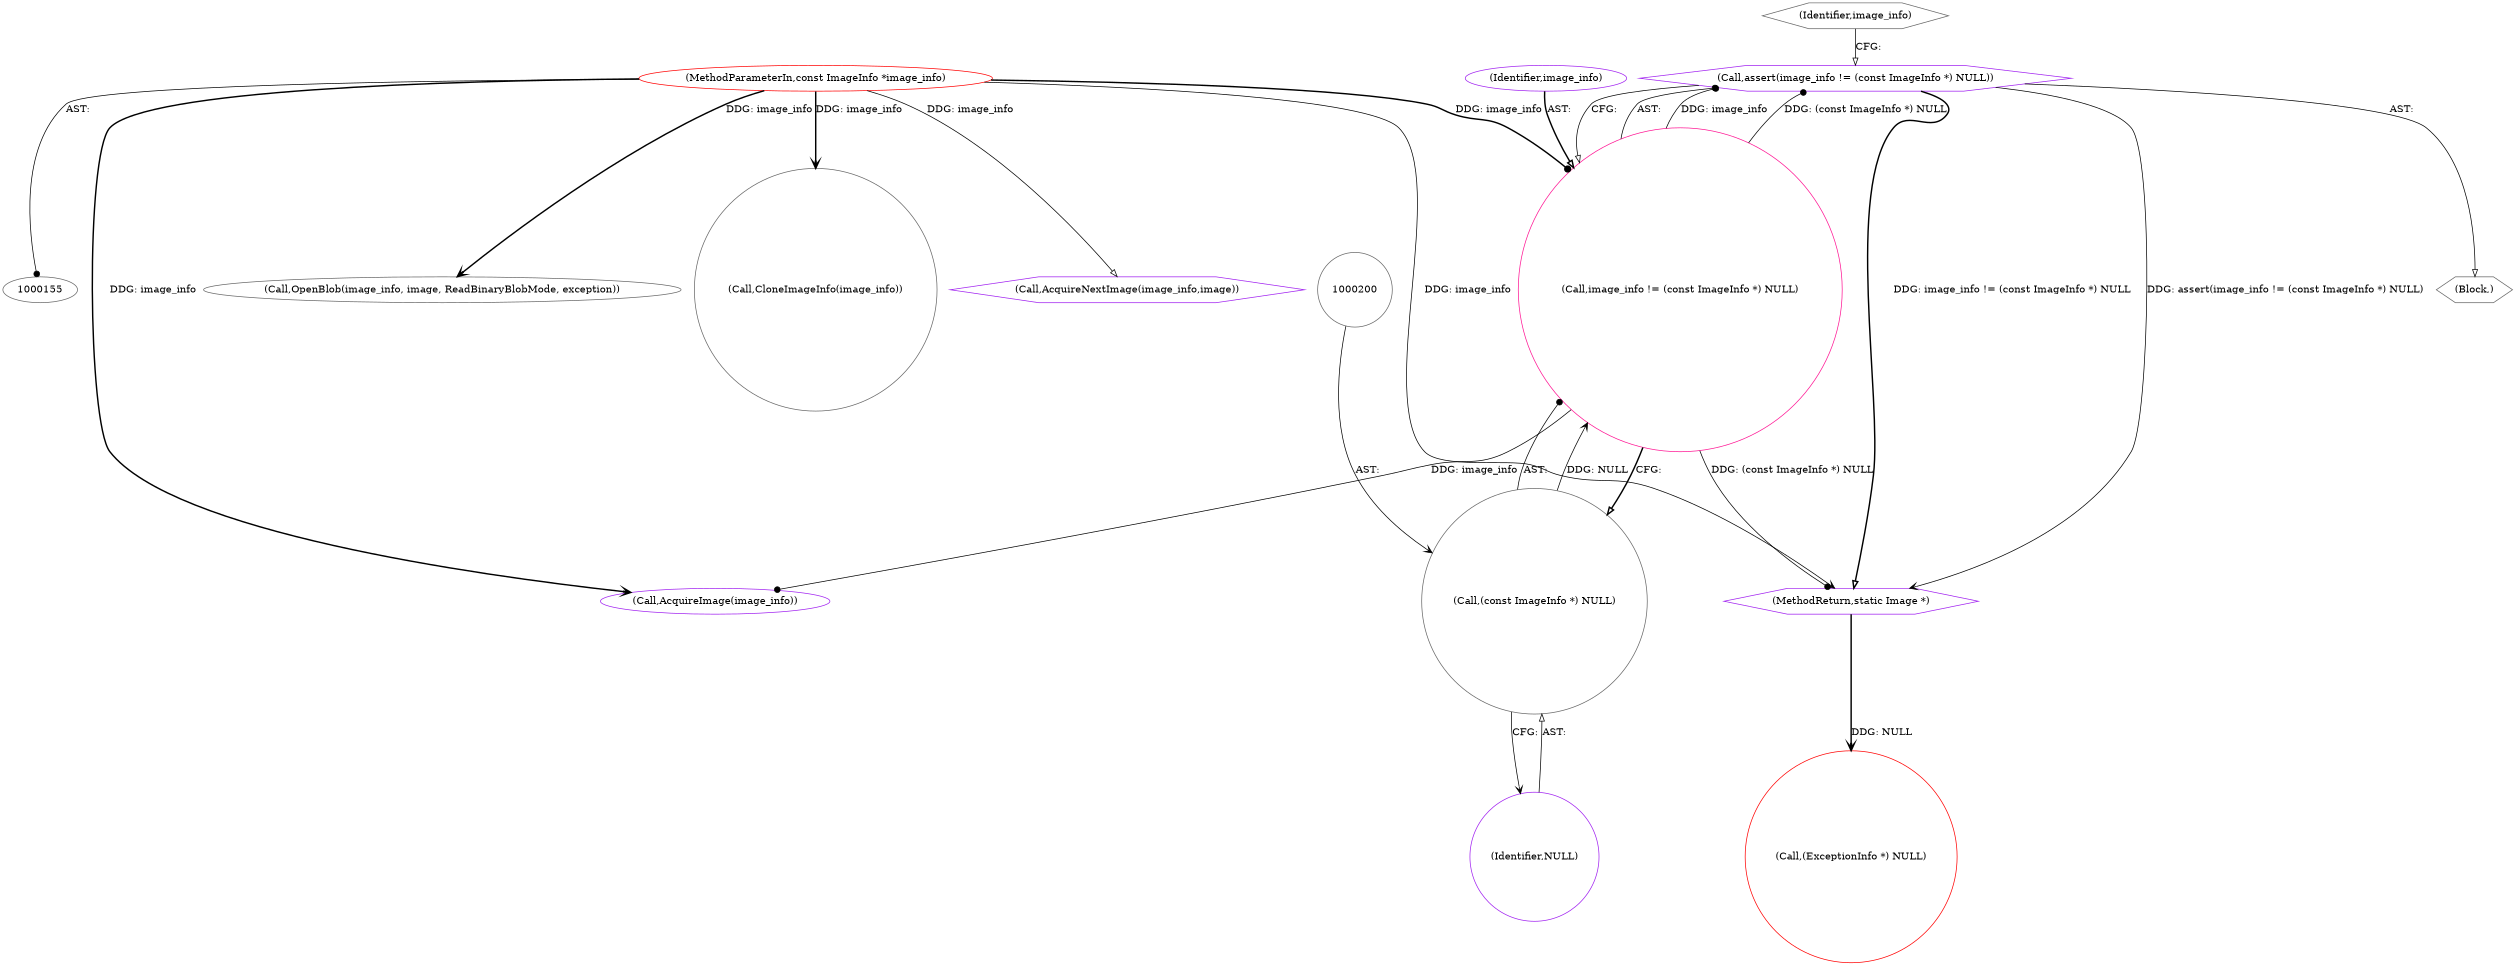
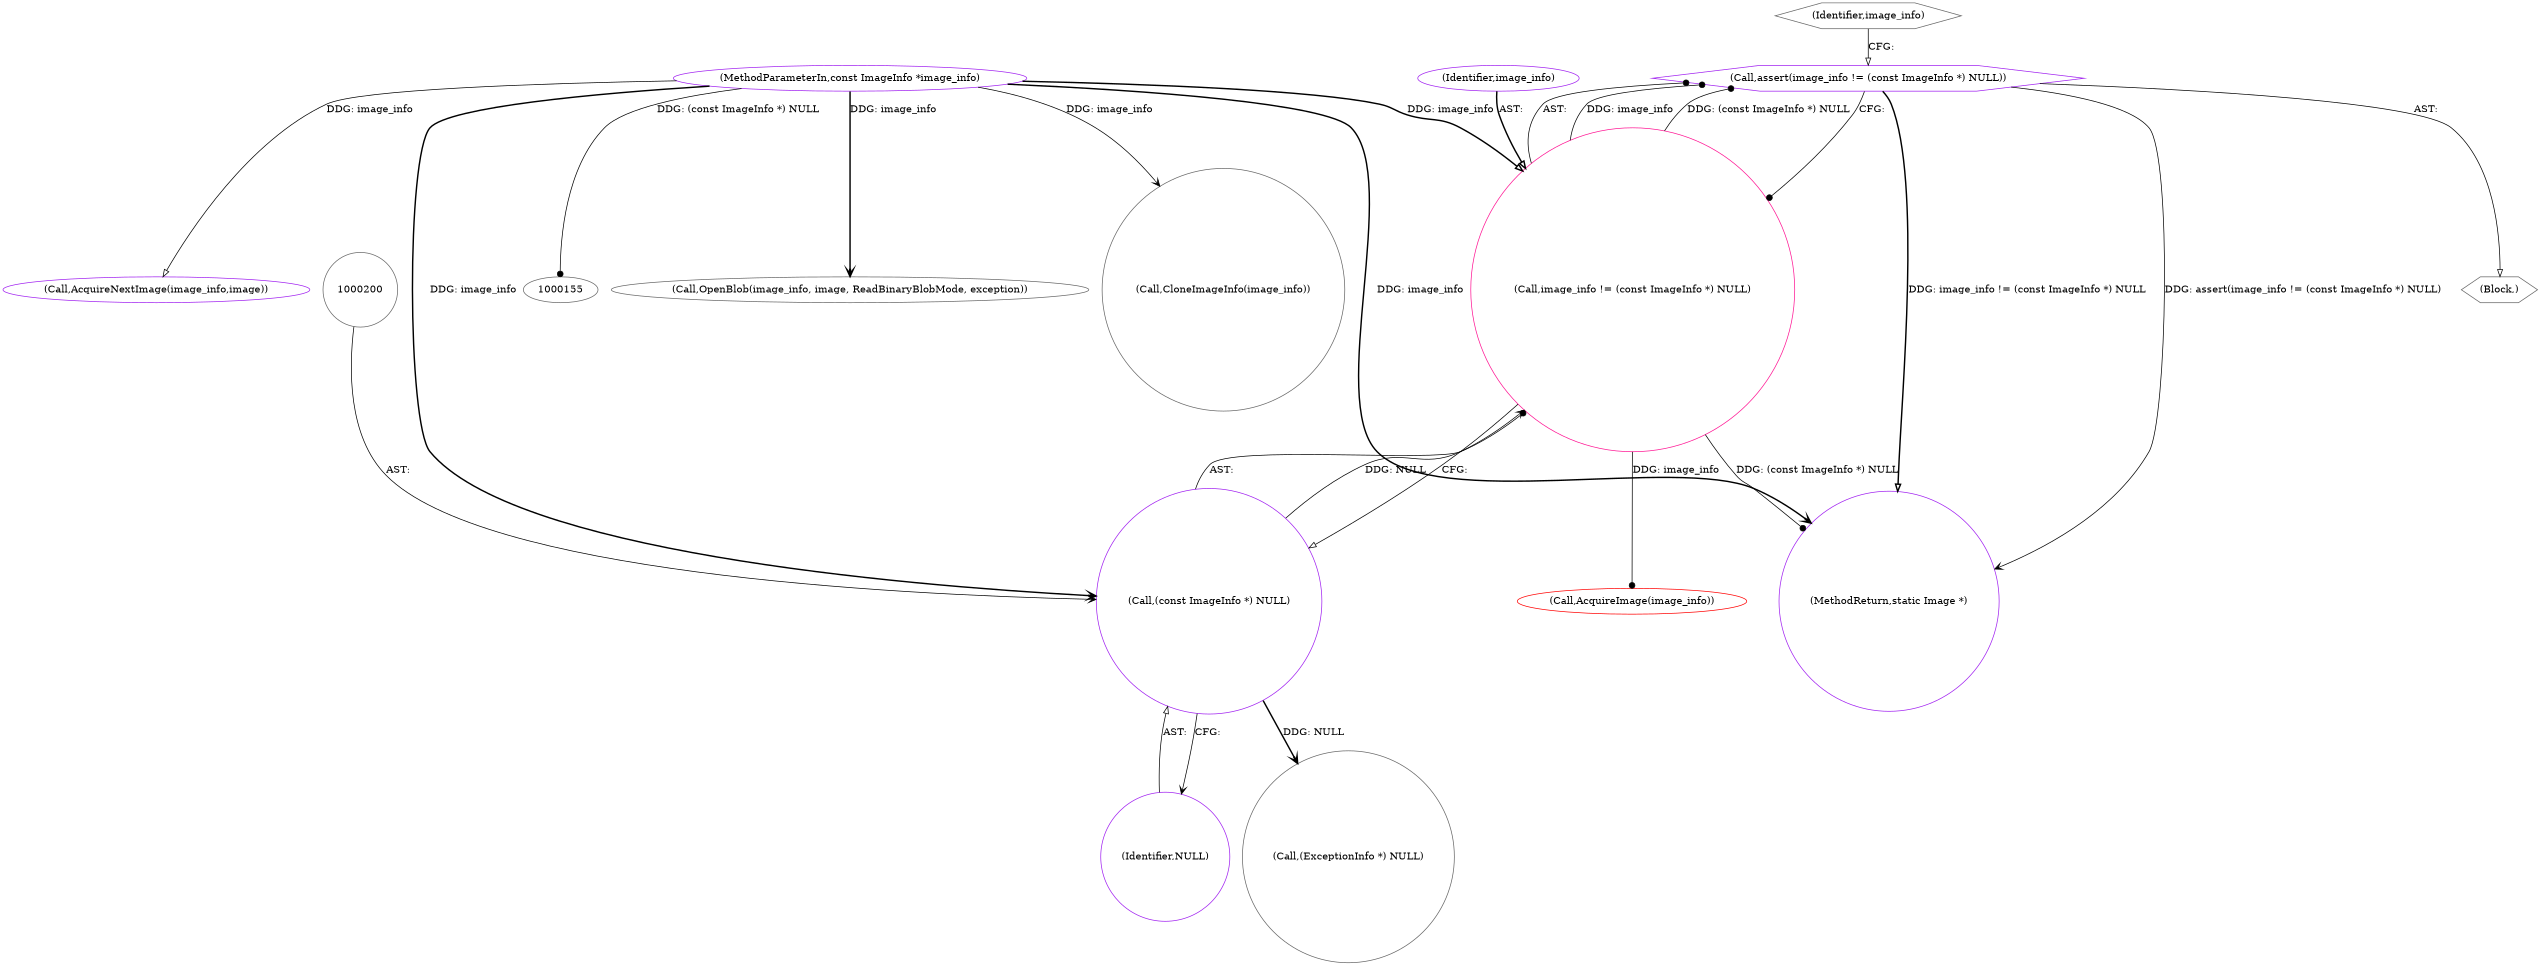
(816, 78) -> (850, 78)
(1287, 90) -> (1278, 92)
(1617, 95) -> (1824, 148)
(80, 110) -> (738, 110)
(816, 126) -> (1076, 117)
(1127, 290) -> (156, 290)
(92, 292) -> (458, 474)
(1411, 297) -> (1360, 337)
(1630, 477) -> (1421, 480)
(715, 601) -> (1632, 601)
(1534, 601) -> (1209, 601)
(1851, 601) -> (1889, 601)
(1851, 679) -> (1279, 729)
(1851, 857) -> (1348, 857)
